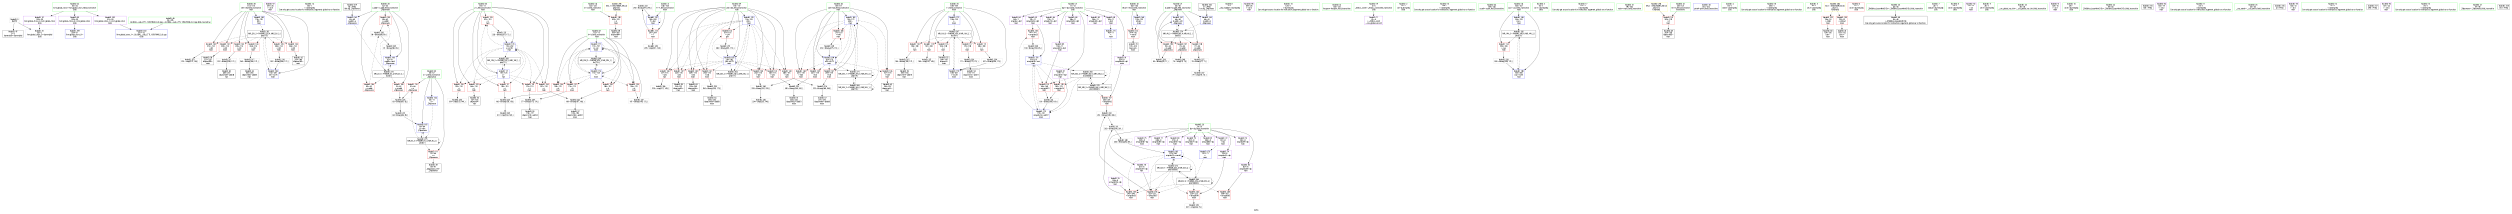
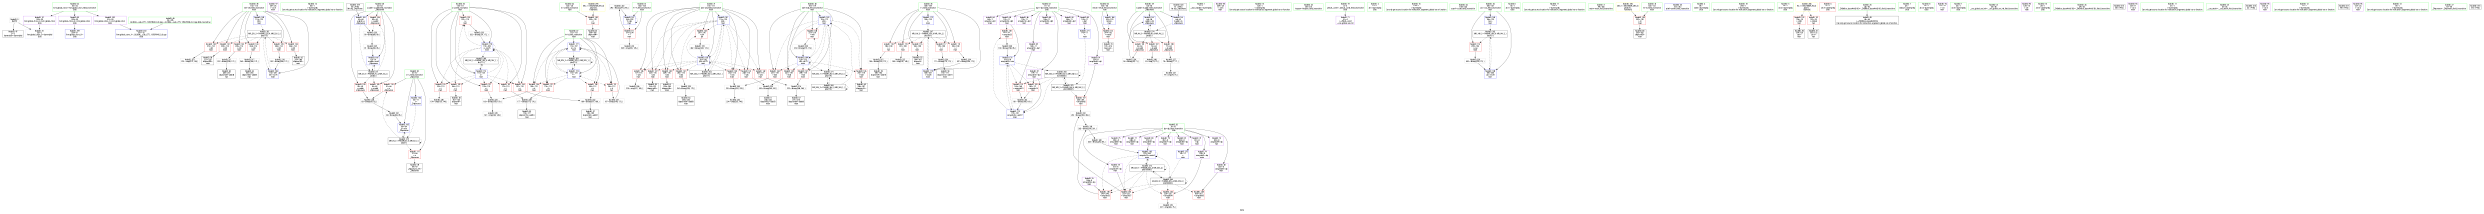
(1680, 10) -> (1652, 10)
(382, 27) -> (367, 28)
